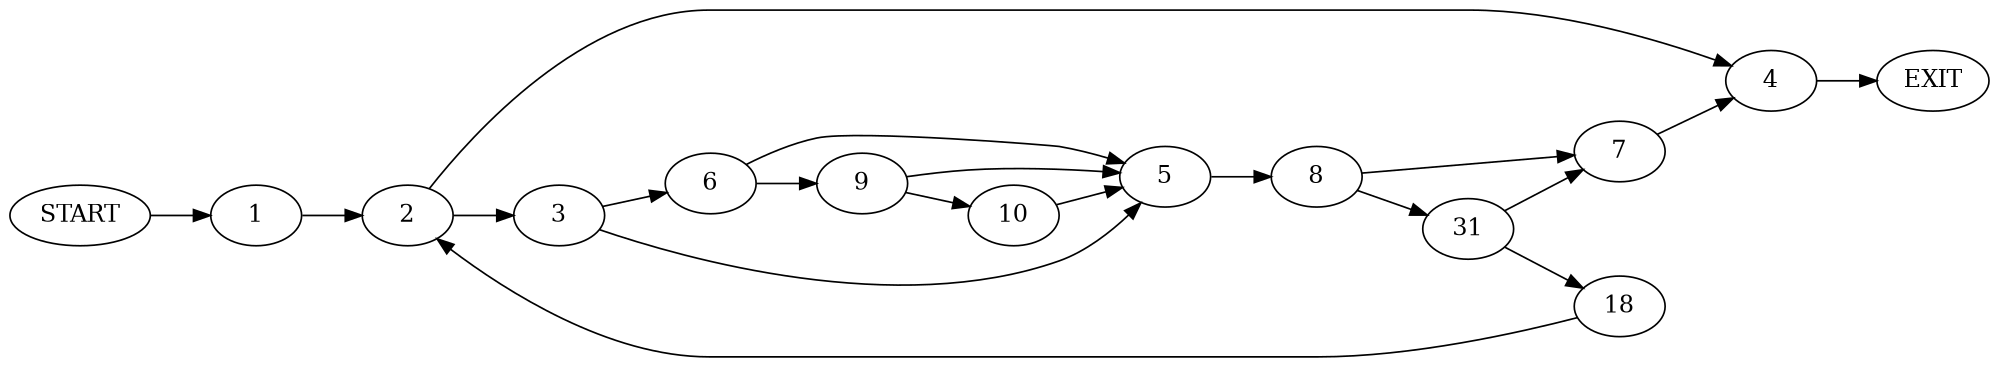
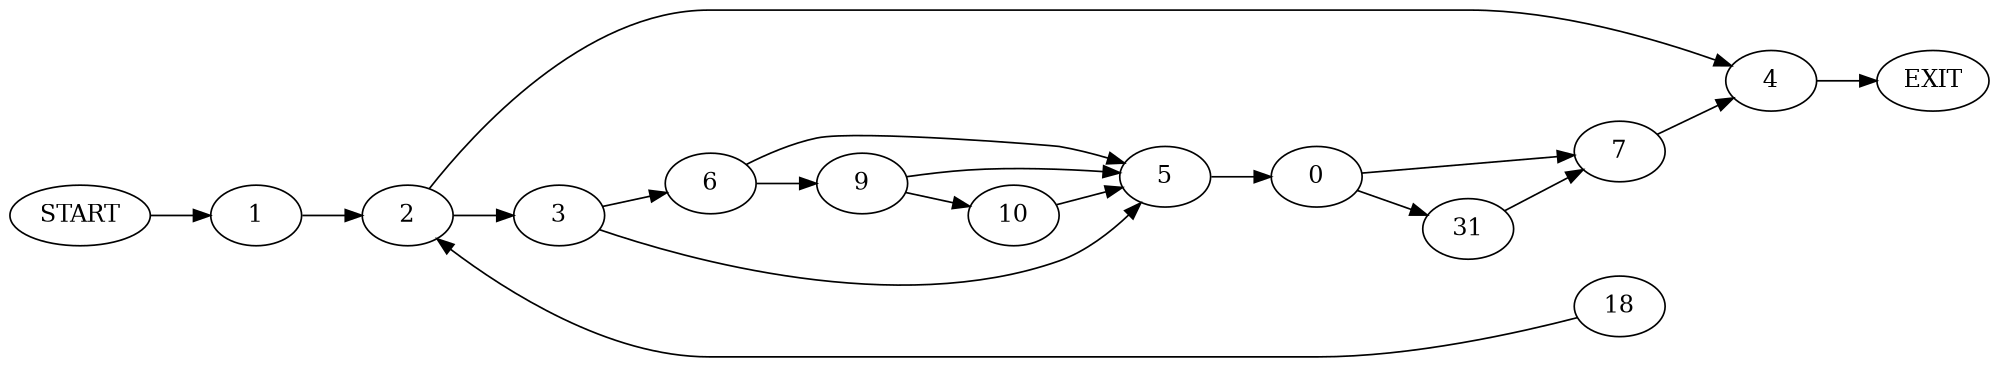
(1317, 177) -> (1317, 177)
(1536, 264) -> none
